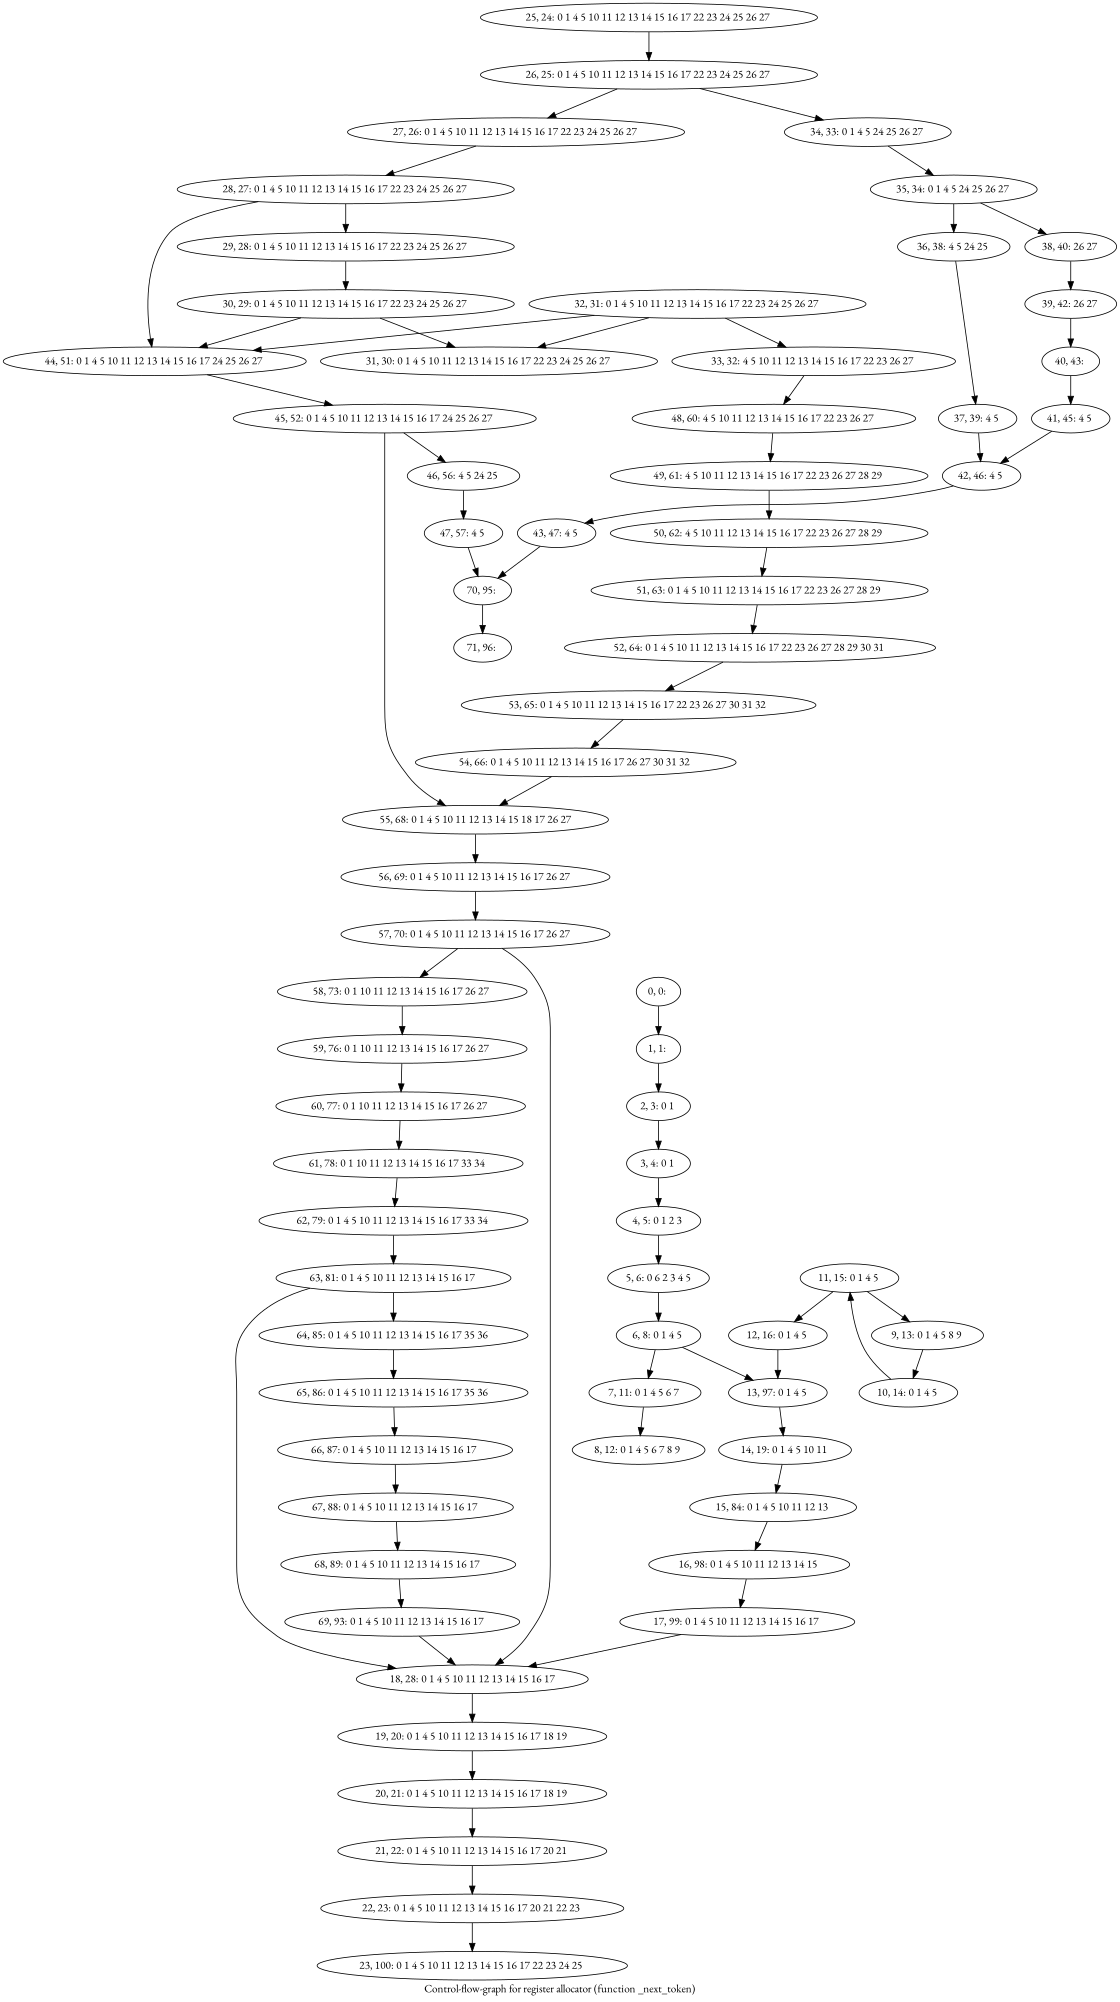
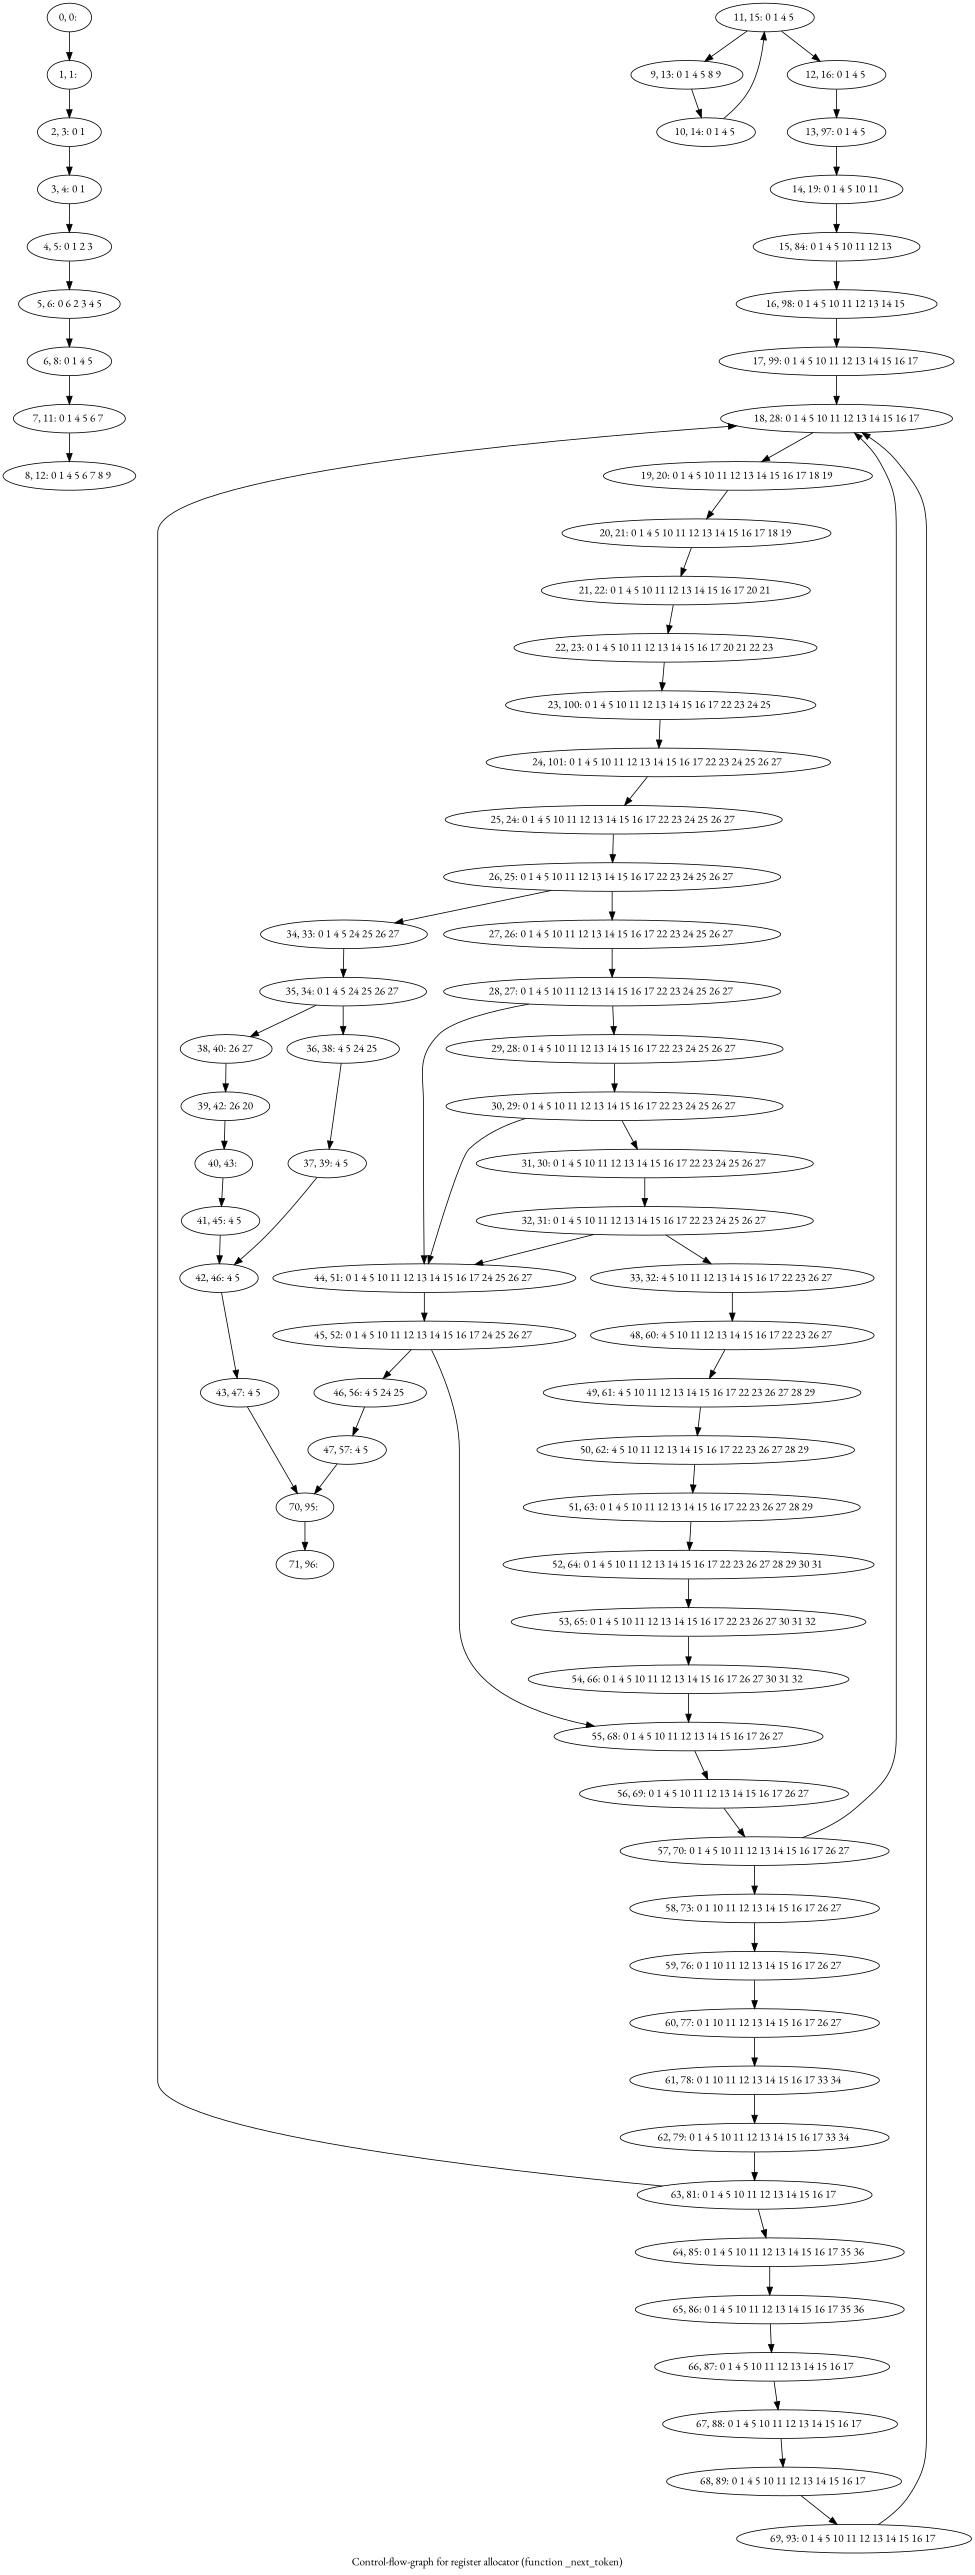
(1071, 304) -> (225, 1106)
(597, 332) -> (645, 1188)
none -> (658, 762)
(475, 820) -> (689, 1737)
(714, 1362) -> none
